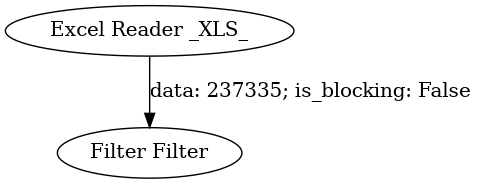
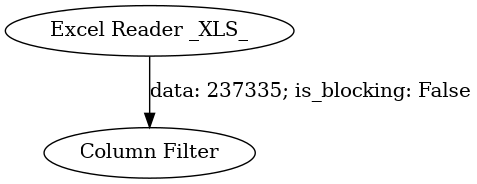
(150, 153) -> (150, 153)
